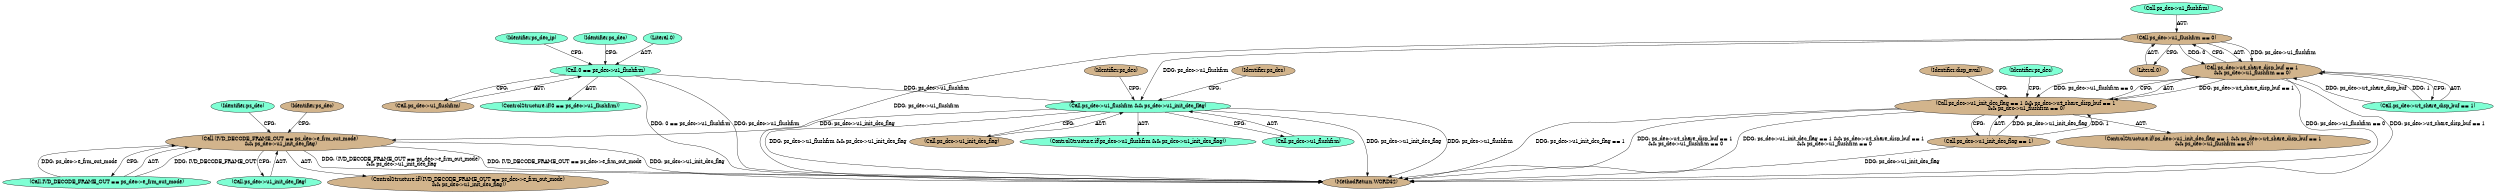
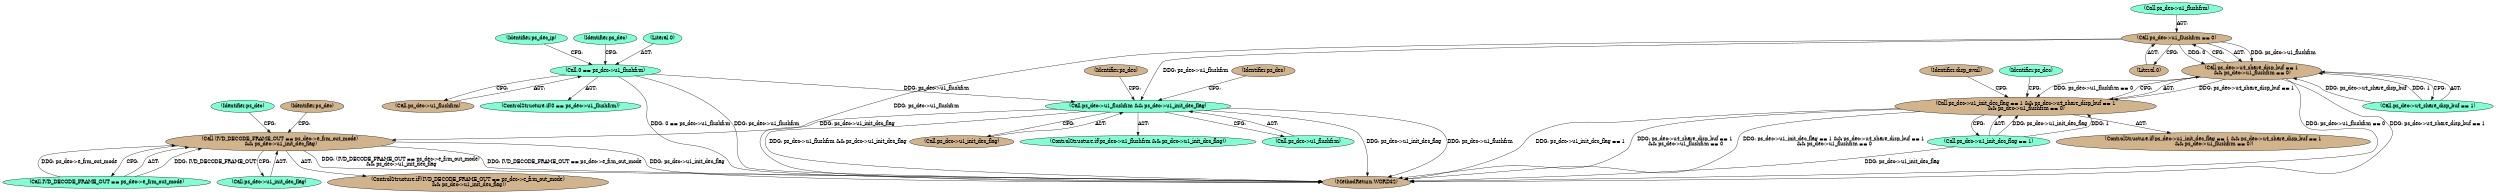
(1989, 142) -> (1989, 142)
